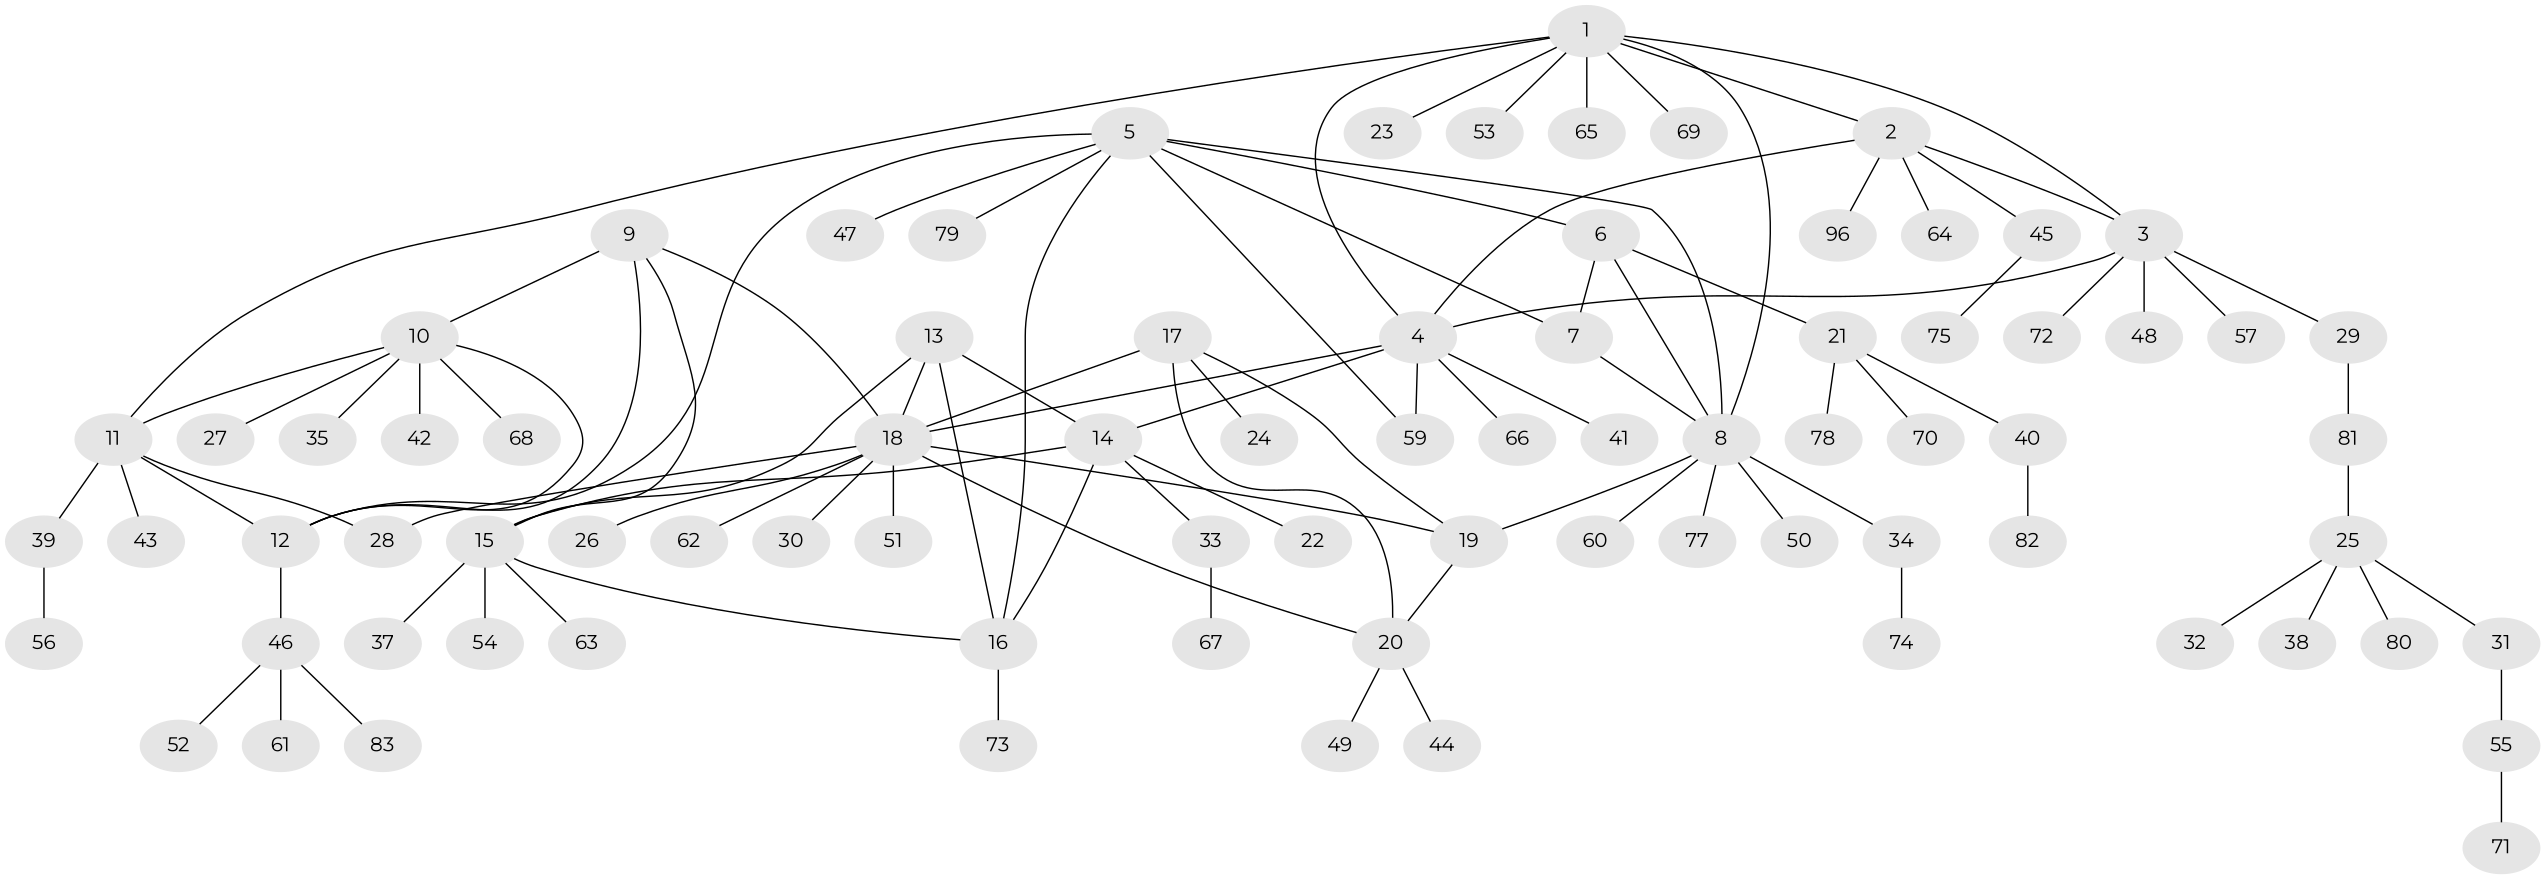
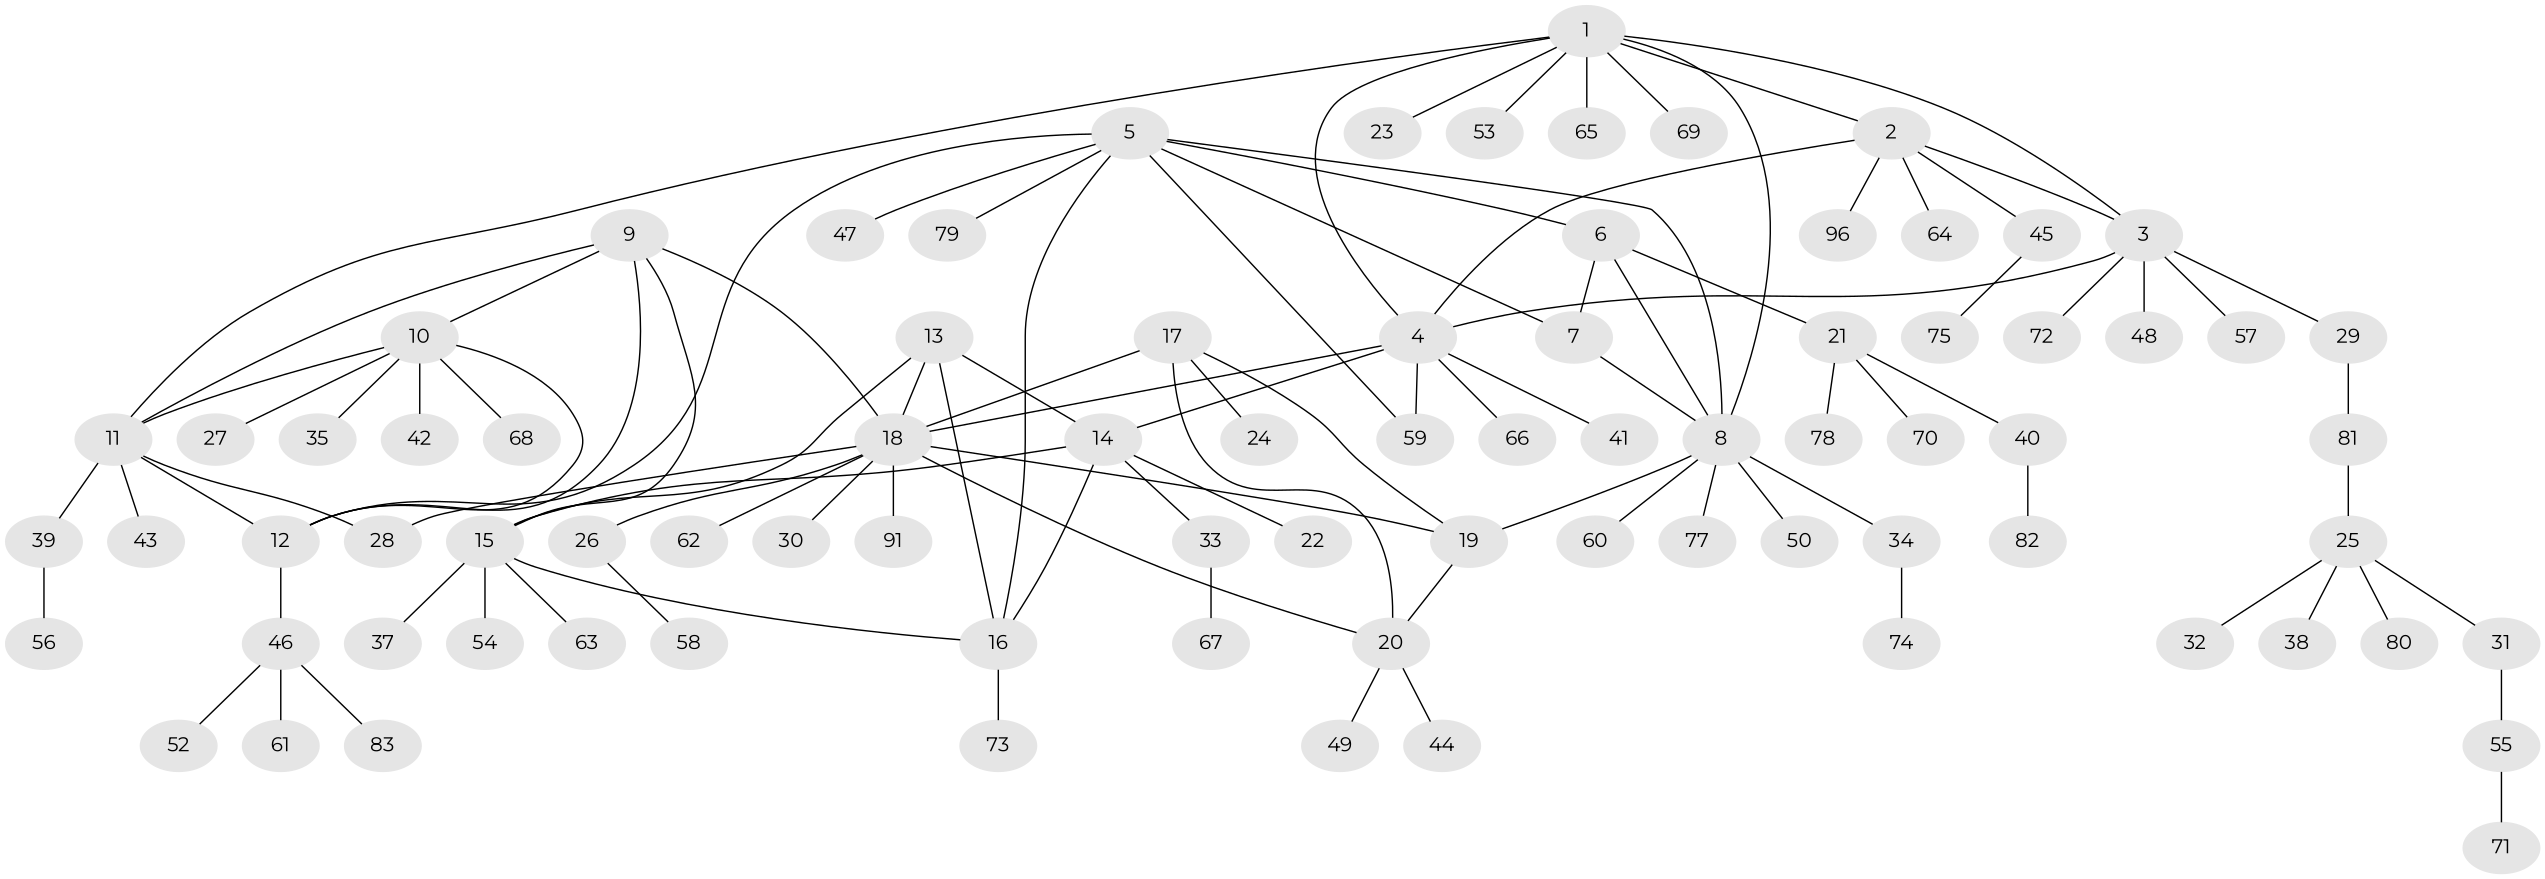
none -> (361, 315)
(893, 542) -> (893, 542)
none -> (689, 644)
